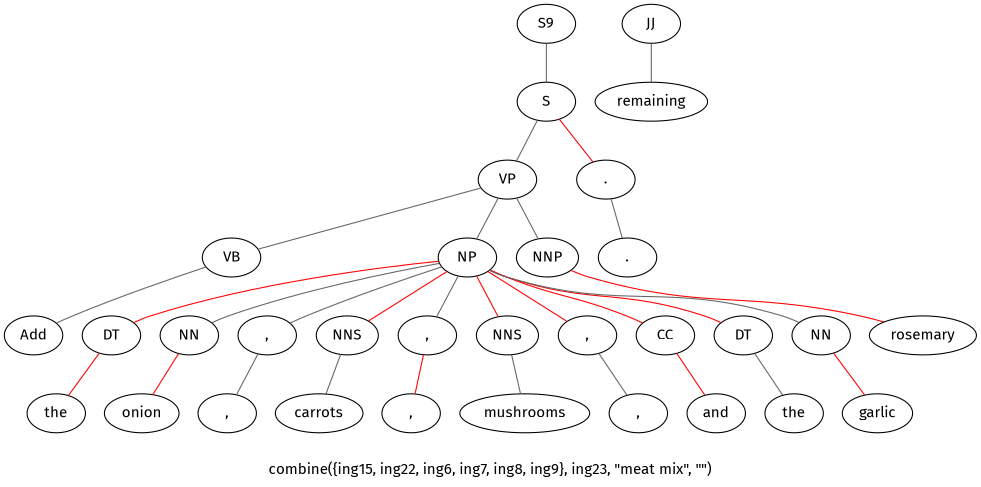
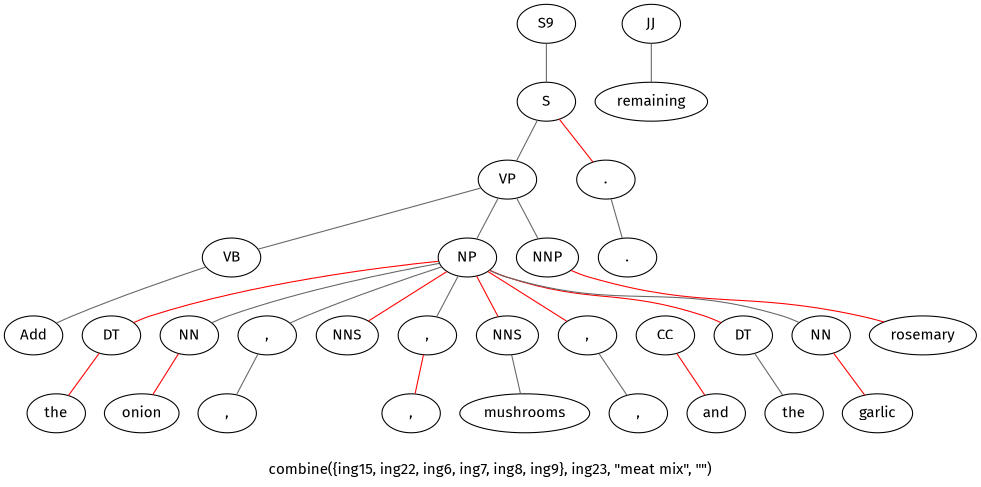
(582, 301) -> none
(319, 413) -> none
